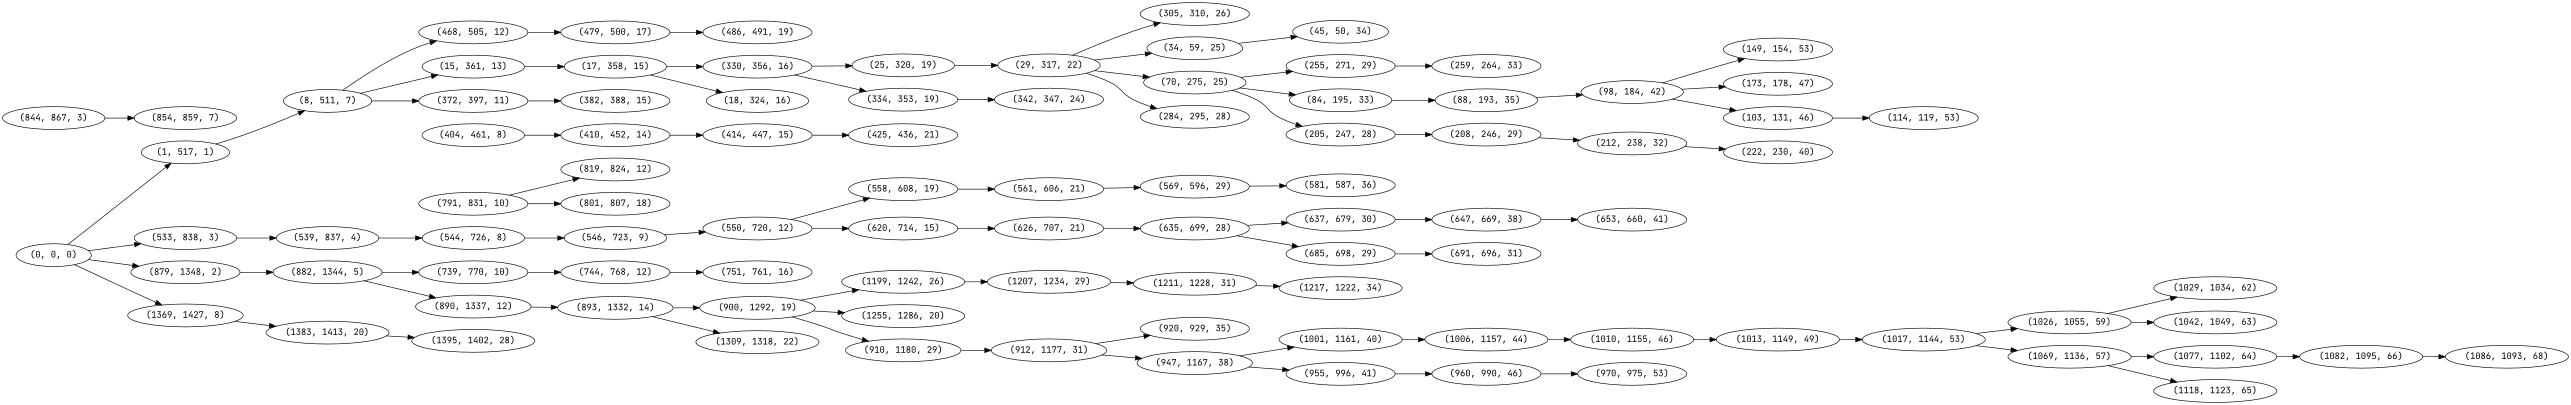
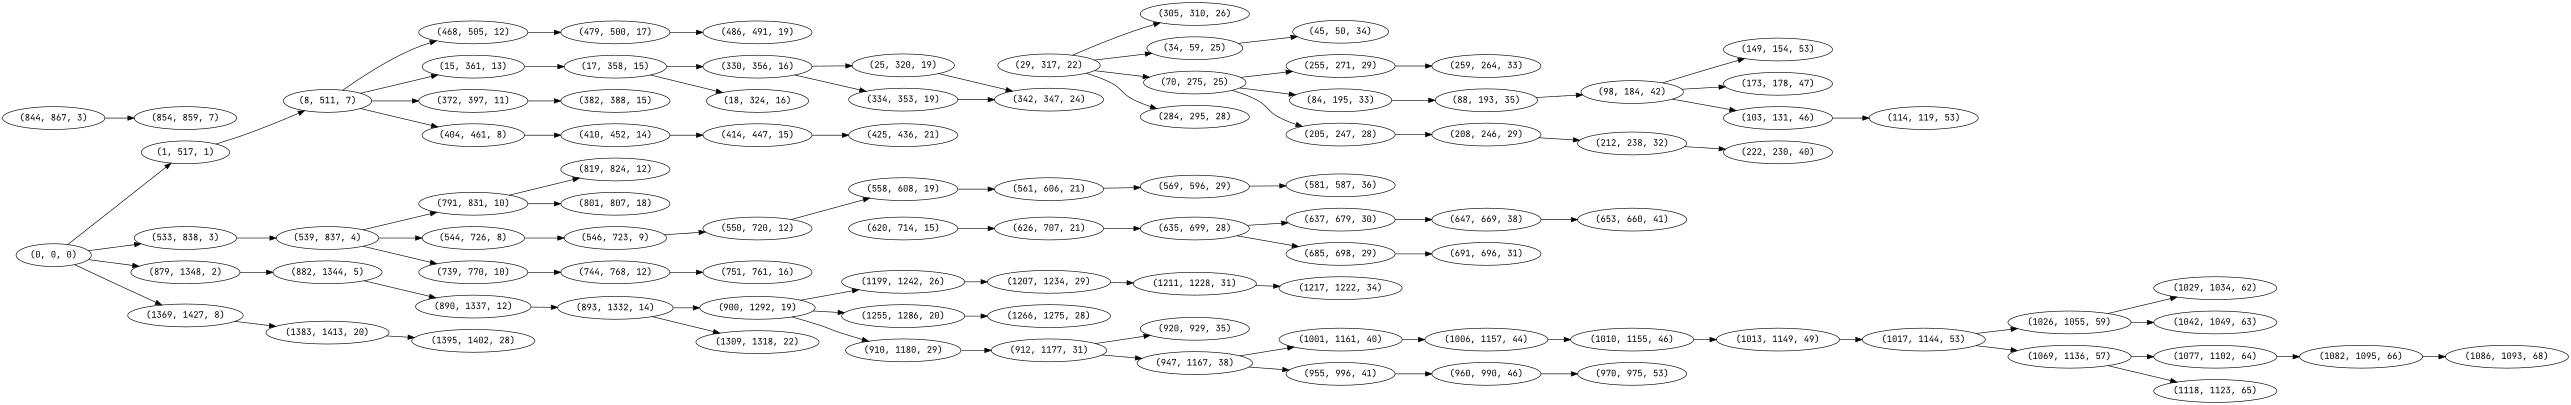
(973, 65) -> (972, 82)
none -> (396, 117)
none -> (397, 222)
(827, 229) -> none
(397, 272) -> (397, 254)
none -> (1049, 316)
